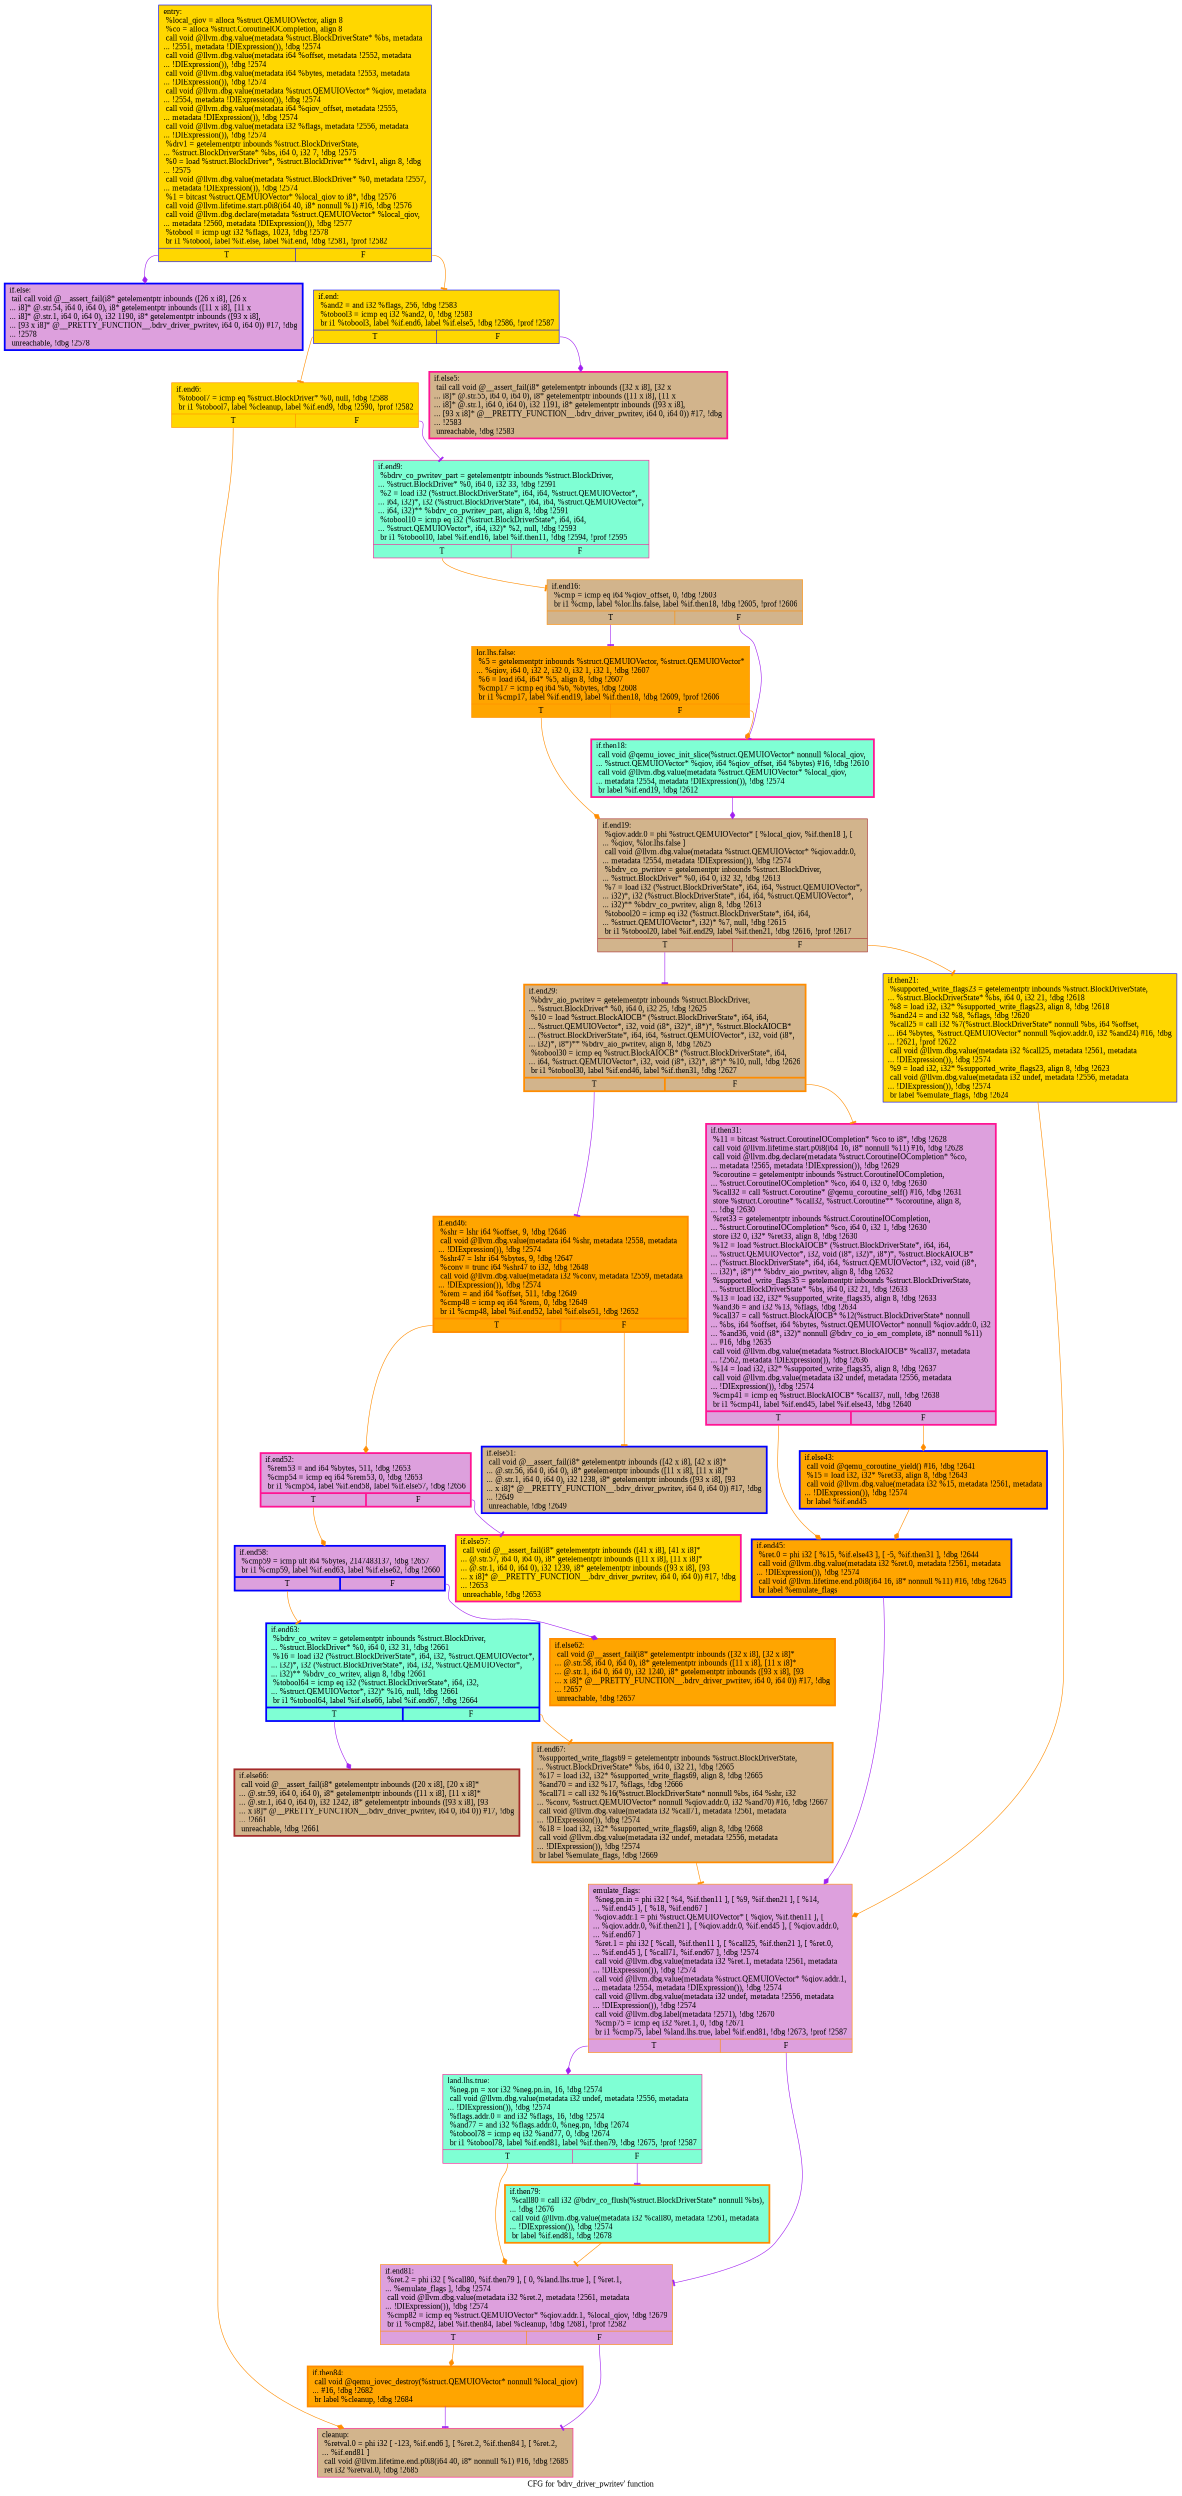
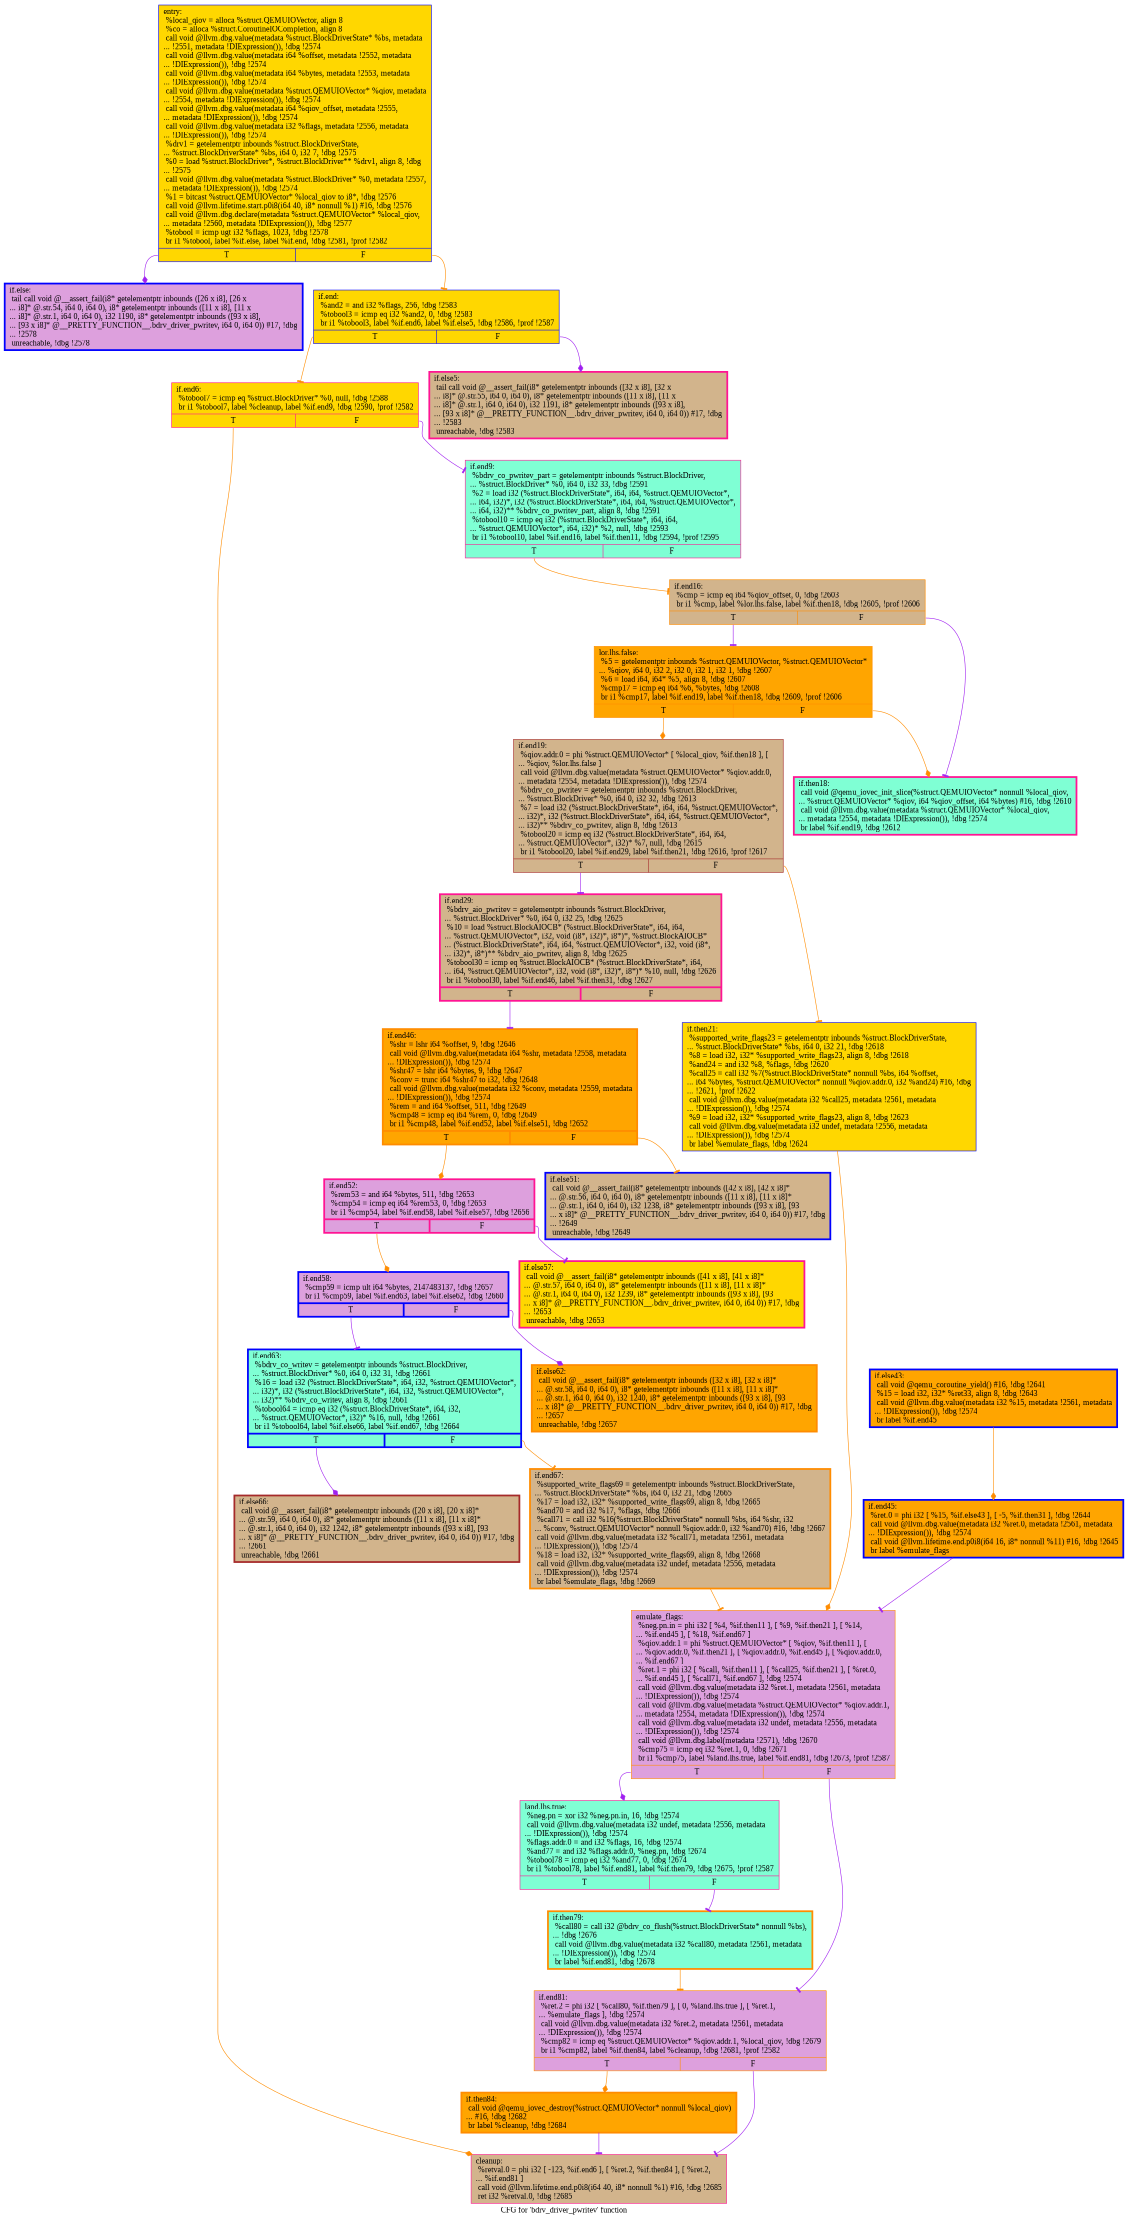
(295, 405) -> (295, 405)
(733, 804) -> none
(665, 1038) -> (581, 948)
(851, 1274) -> none
(290, 1607) -> (352, 1332)
(876, 1742) -> (918, 1583)
(496, 2210) -> none
